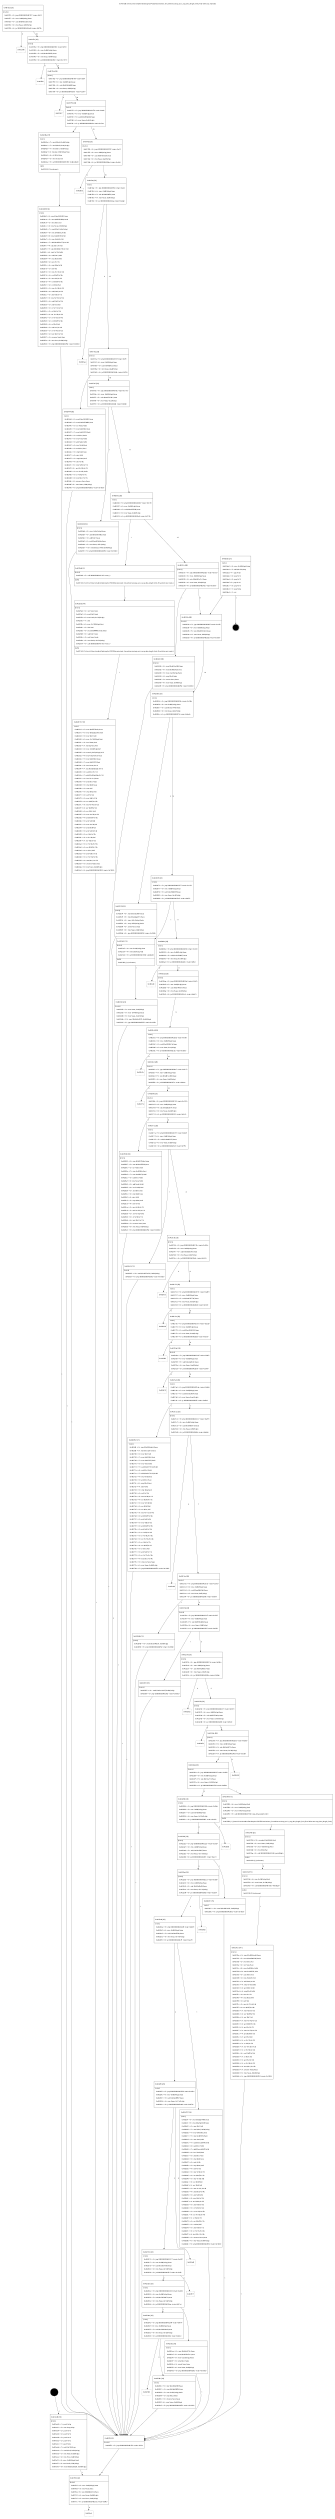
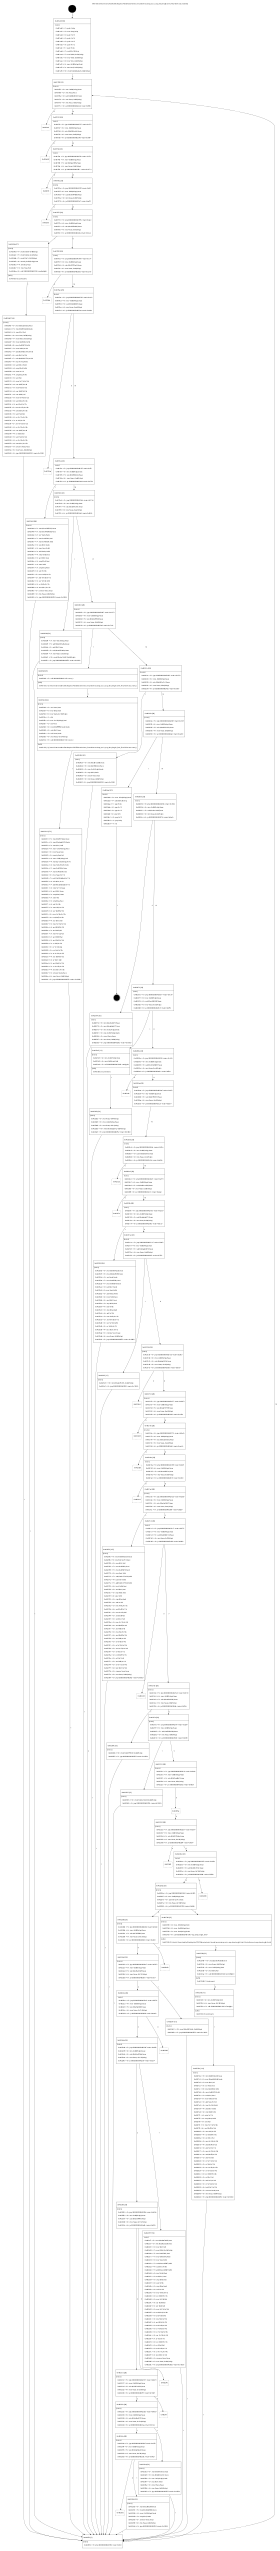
none -> (72, 111)
(217, 604) -> (143, 762)
(208, 1688) -> (176, 1816)
